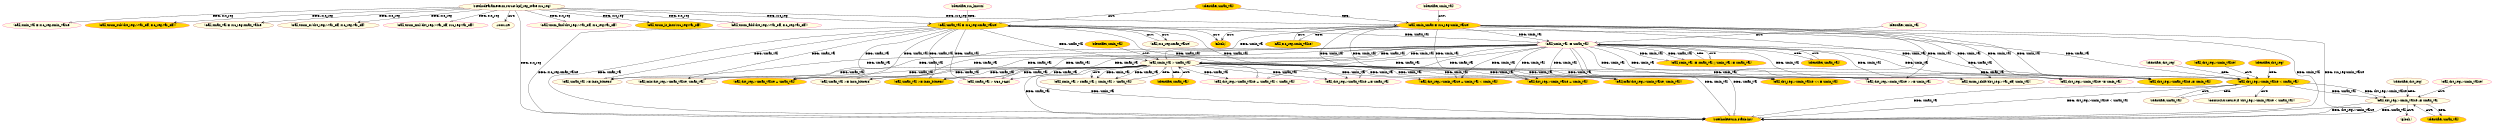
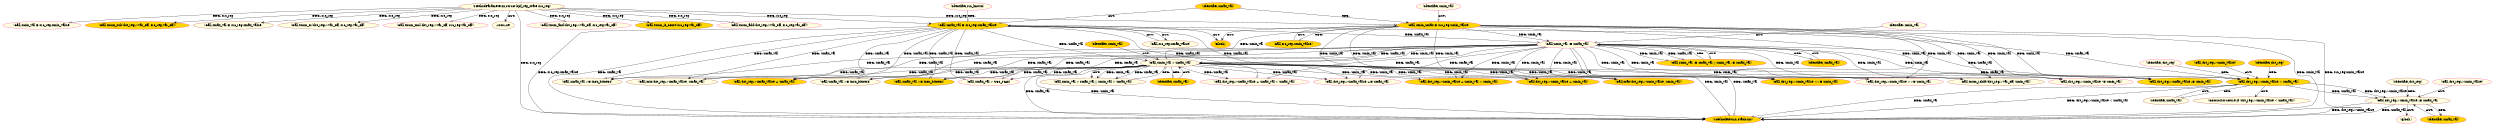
(674, 25) -> (674, 25)
